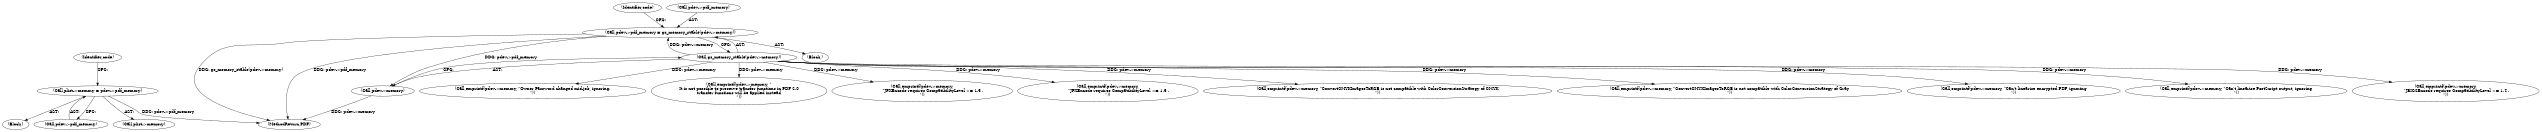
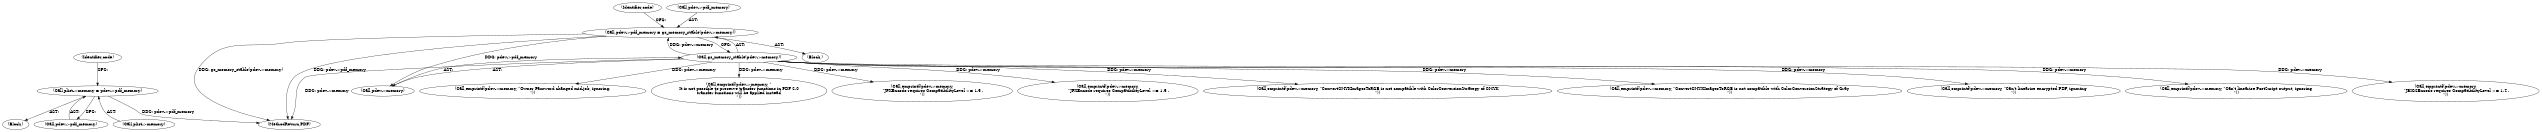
(449, 70) -> (449, 70)
(116, 108) -> (106, 113)
(339, 108) -> (483, 65)
